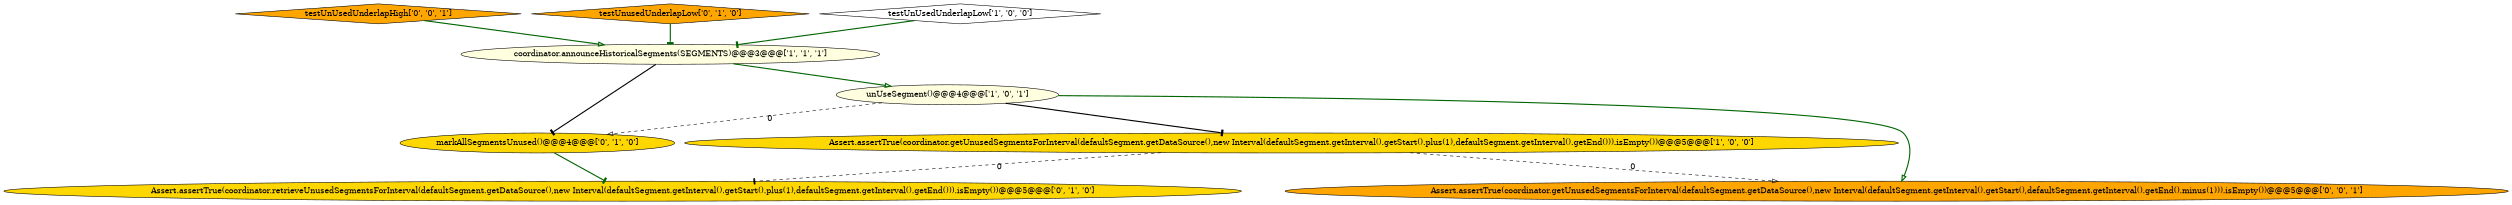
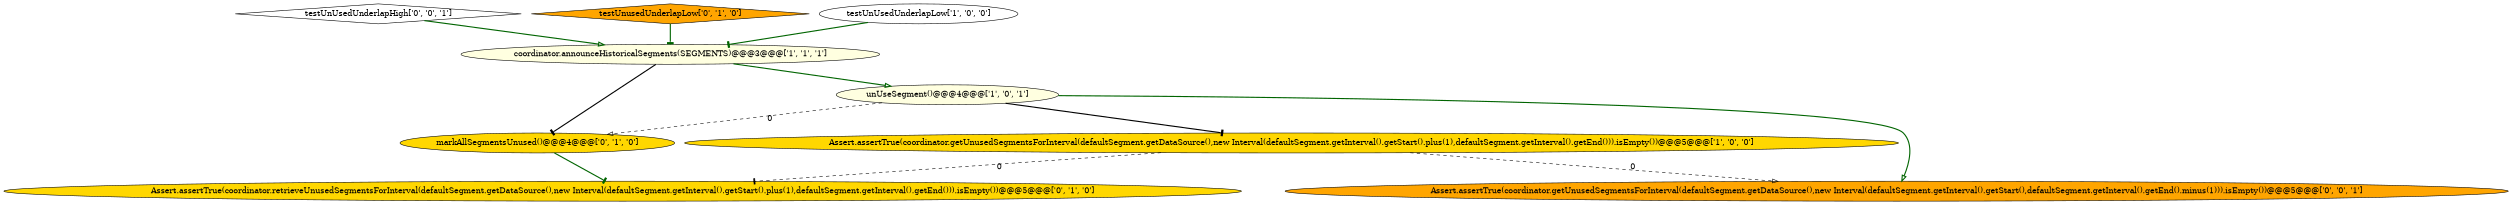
(378, 14) -> (378, 14)
(960, 14) -> (919, 14)
